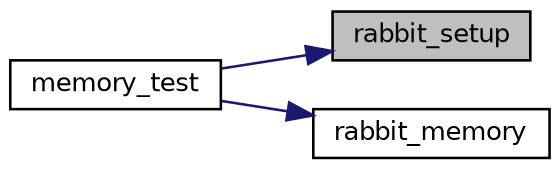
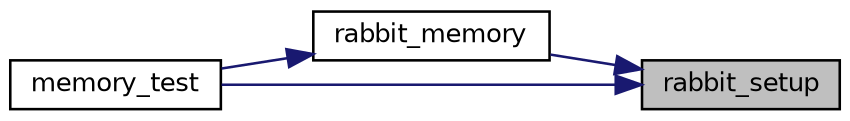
none -> (583, 60)
